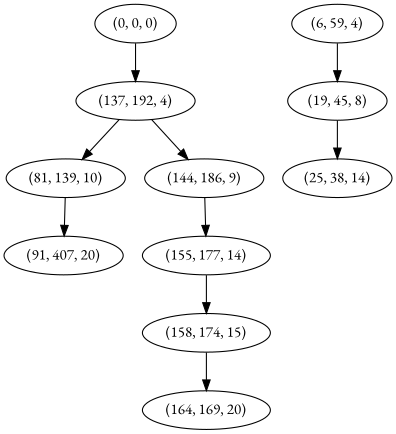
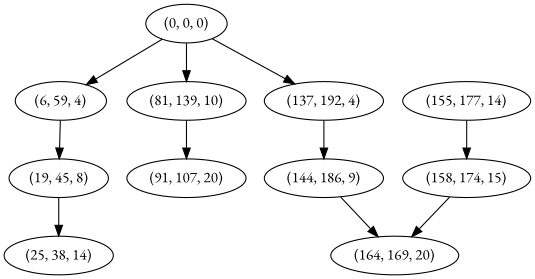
none -> (129, 59)
(104, 136) -> (186, 57)
(205, 212) -> (356, 213)
(64, 256) -> (186, 178)
